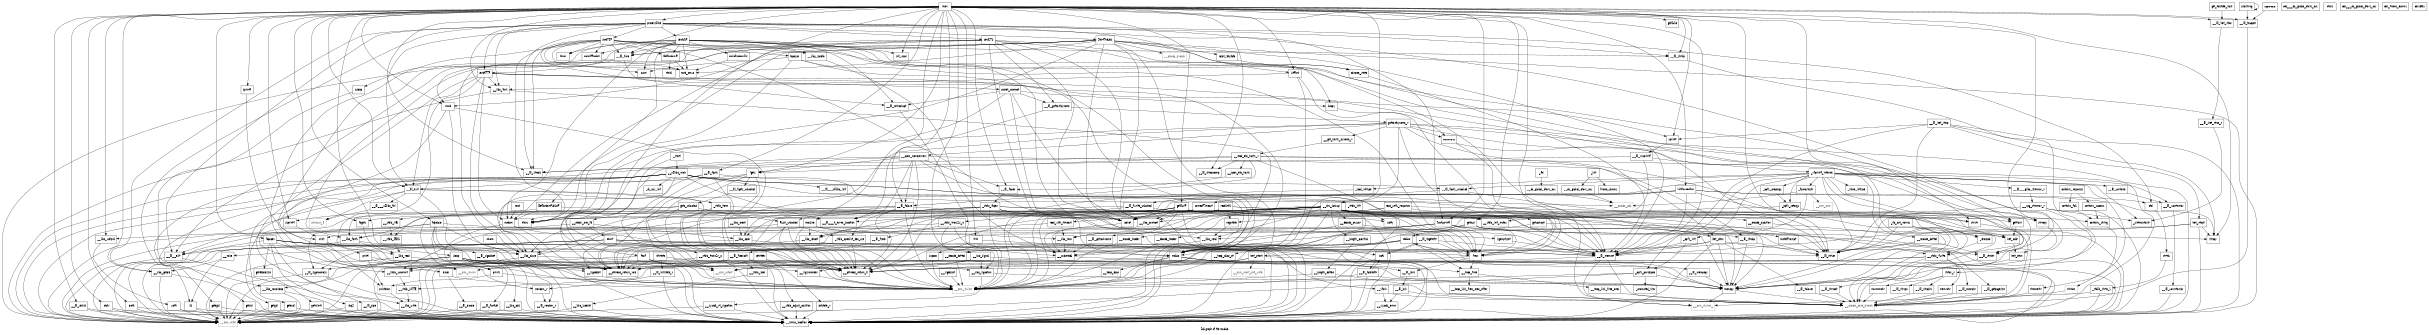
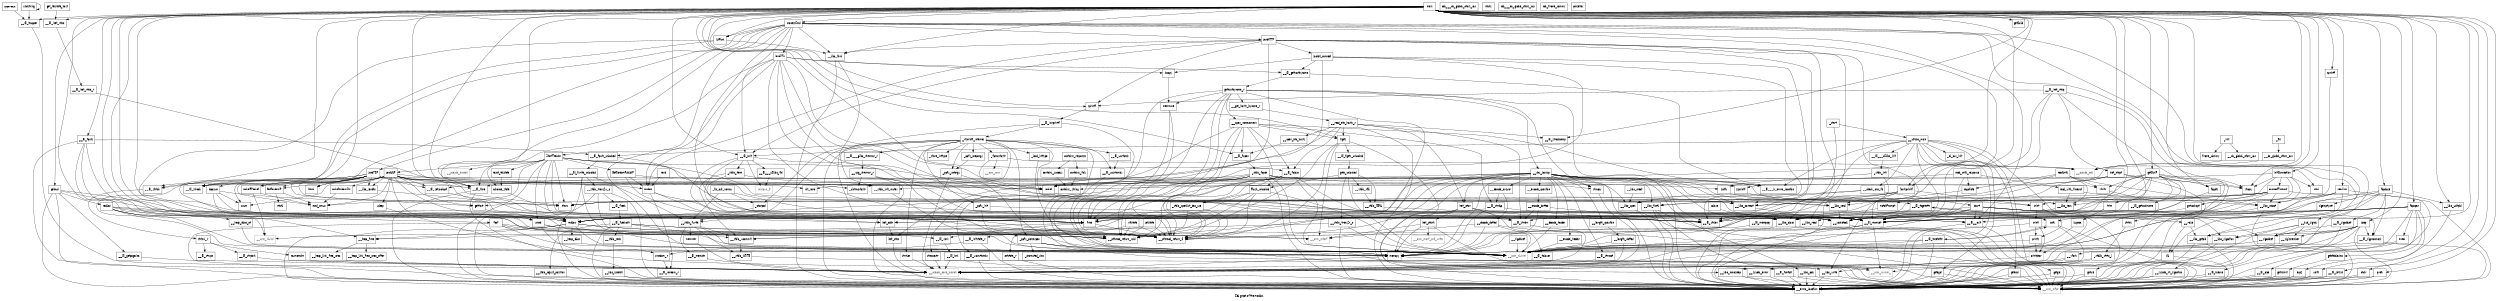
(555, 69) -> (933, 179)
(1826, 230) -> (2214, 183)
none -> (2194, 268)
